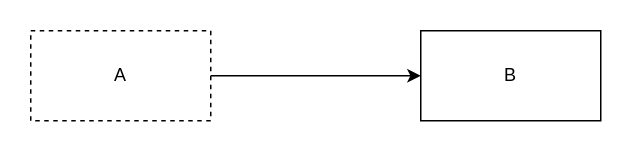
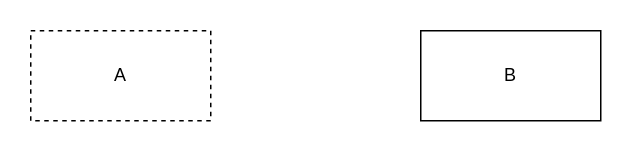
(311, 76) -> none
